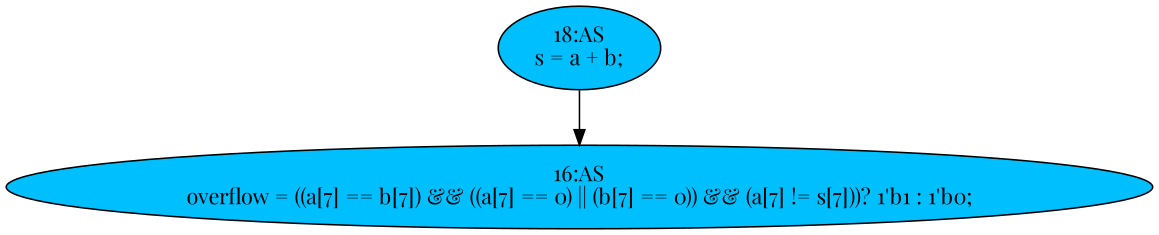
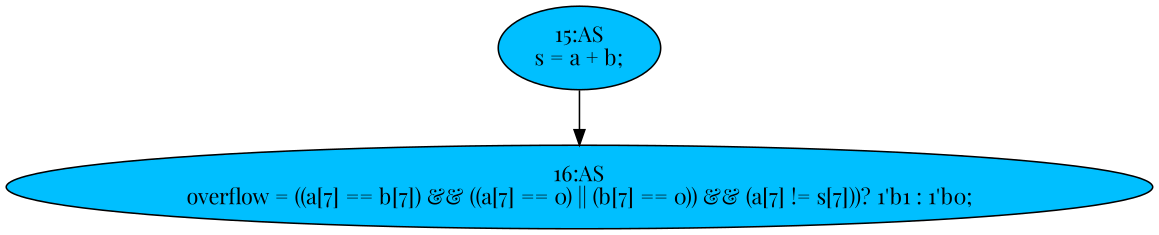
(579, 48) -> (579, 48)
